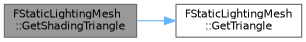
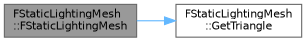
(71, 21) -> (71, 21)
